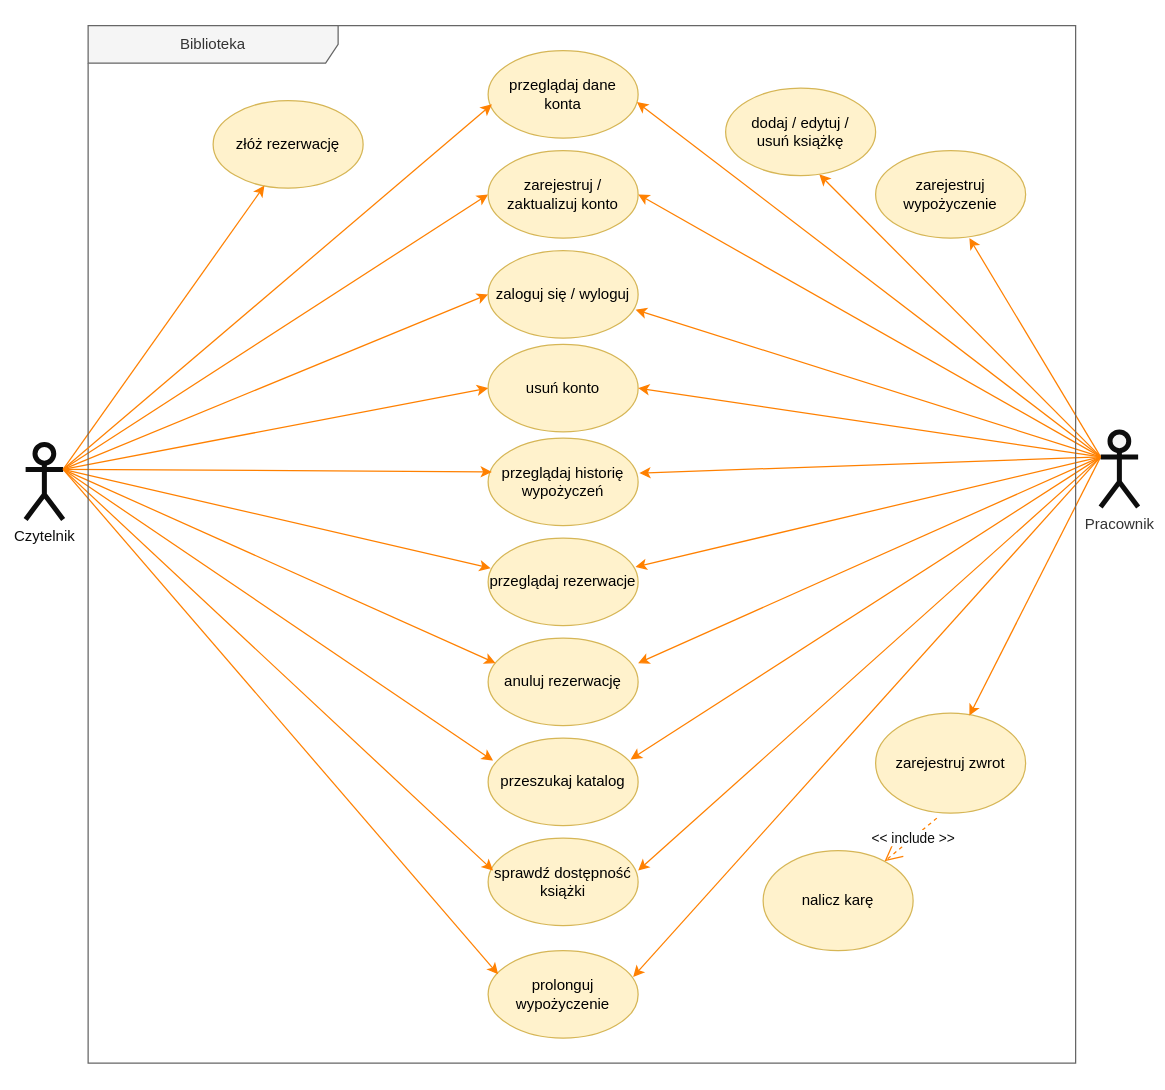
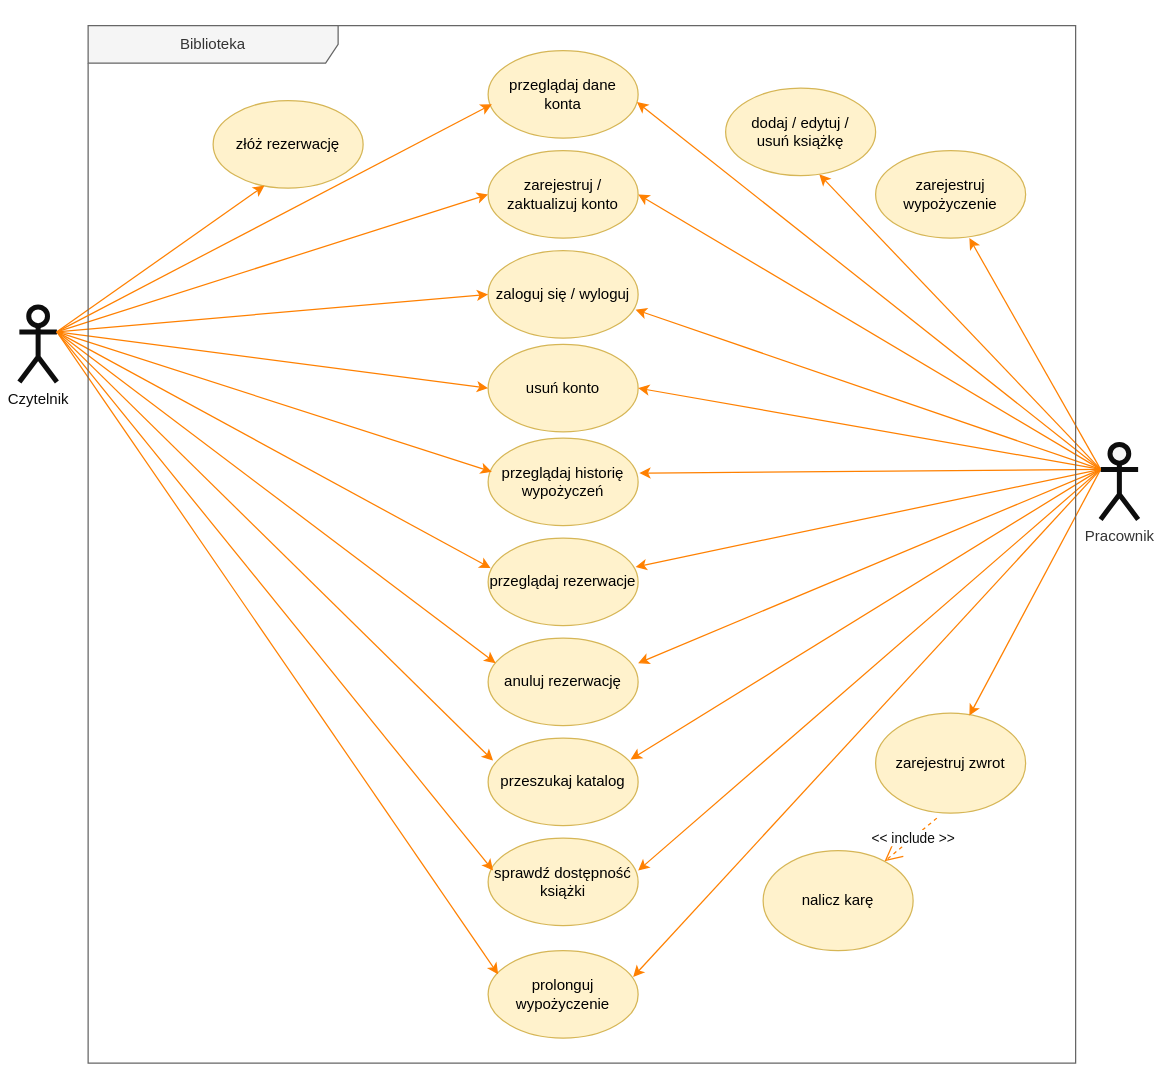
(1119, 469) -> (1119, 482)
(44, 482) -> (38, 344)
